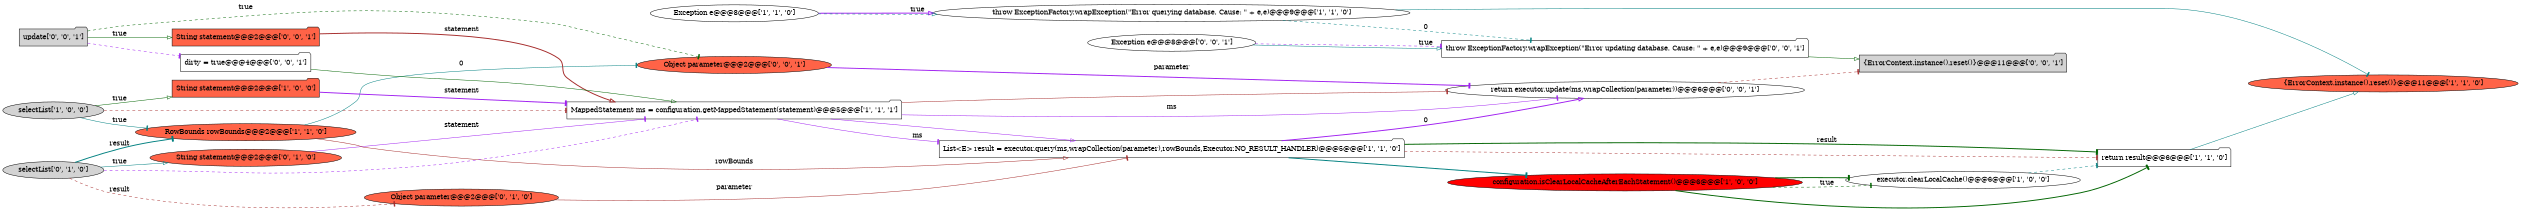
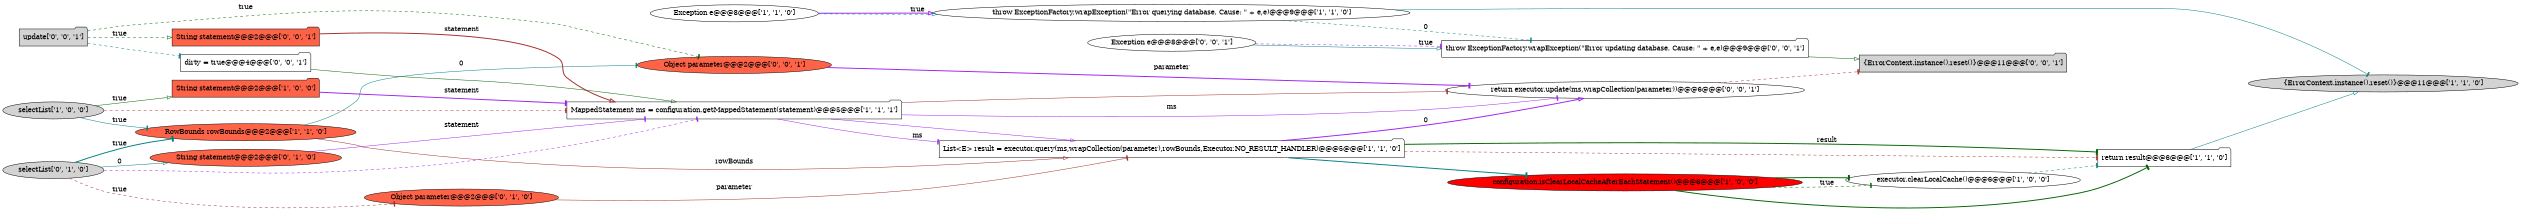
(127, 37) -> (127, 37)
(133, 50) -> (133, 50)
(2383, 83) -> (2383, 83)
(120, 144) -> (120, 144)
(120, 162) -> (120, 162)
(120, 190) -> (120, 190)
